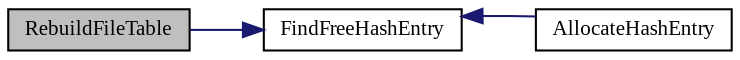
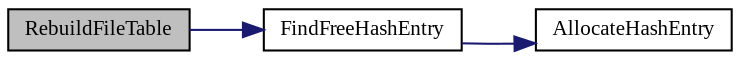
(509, 16) -> (488, 44)
